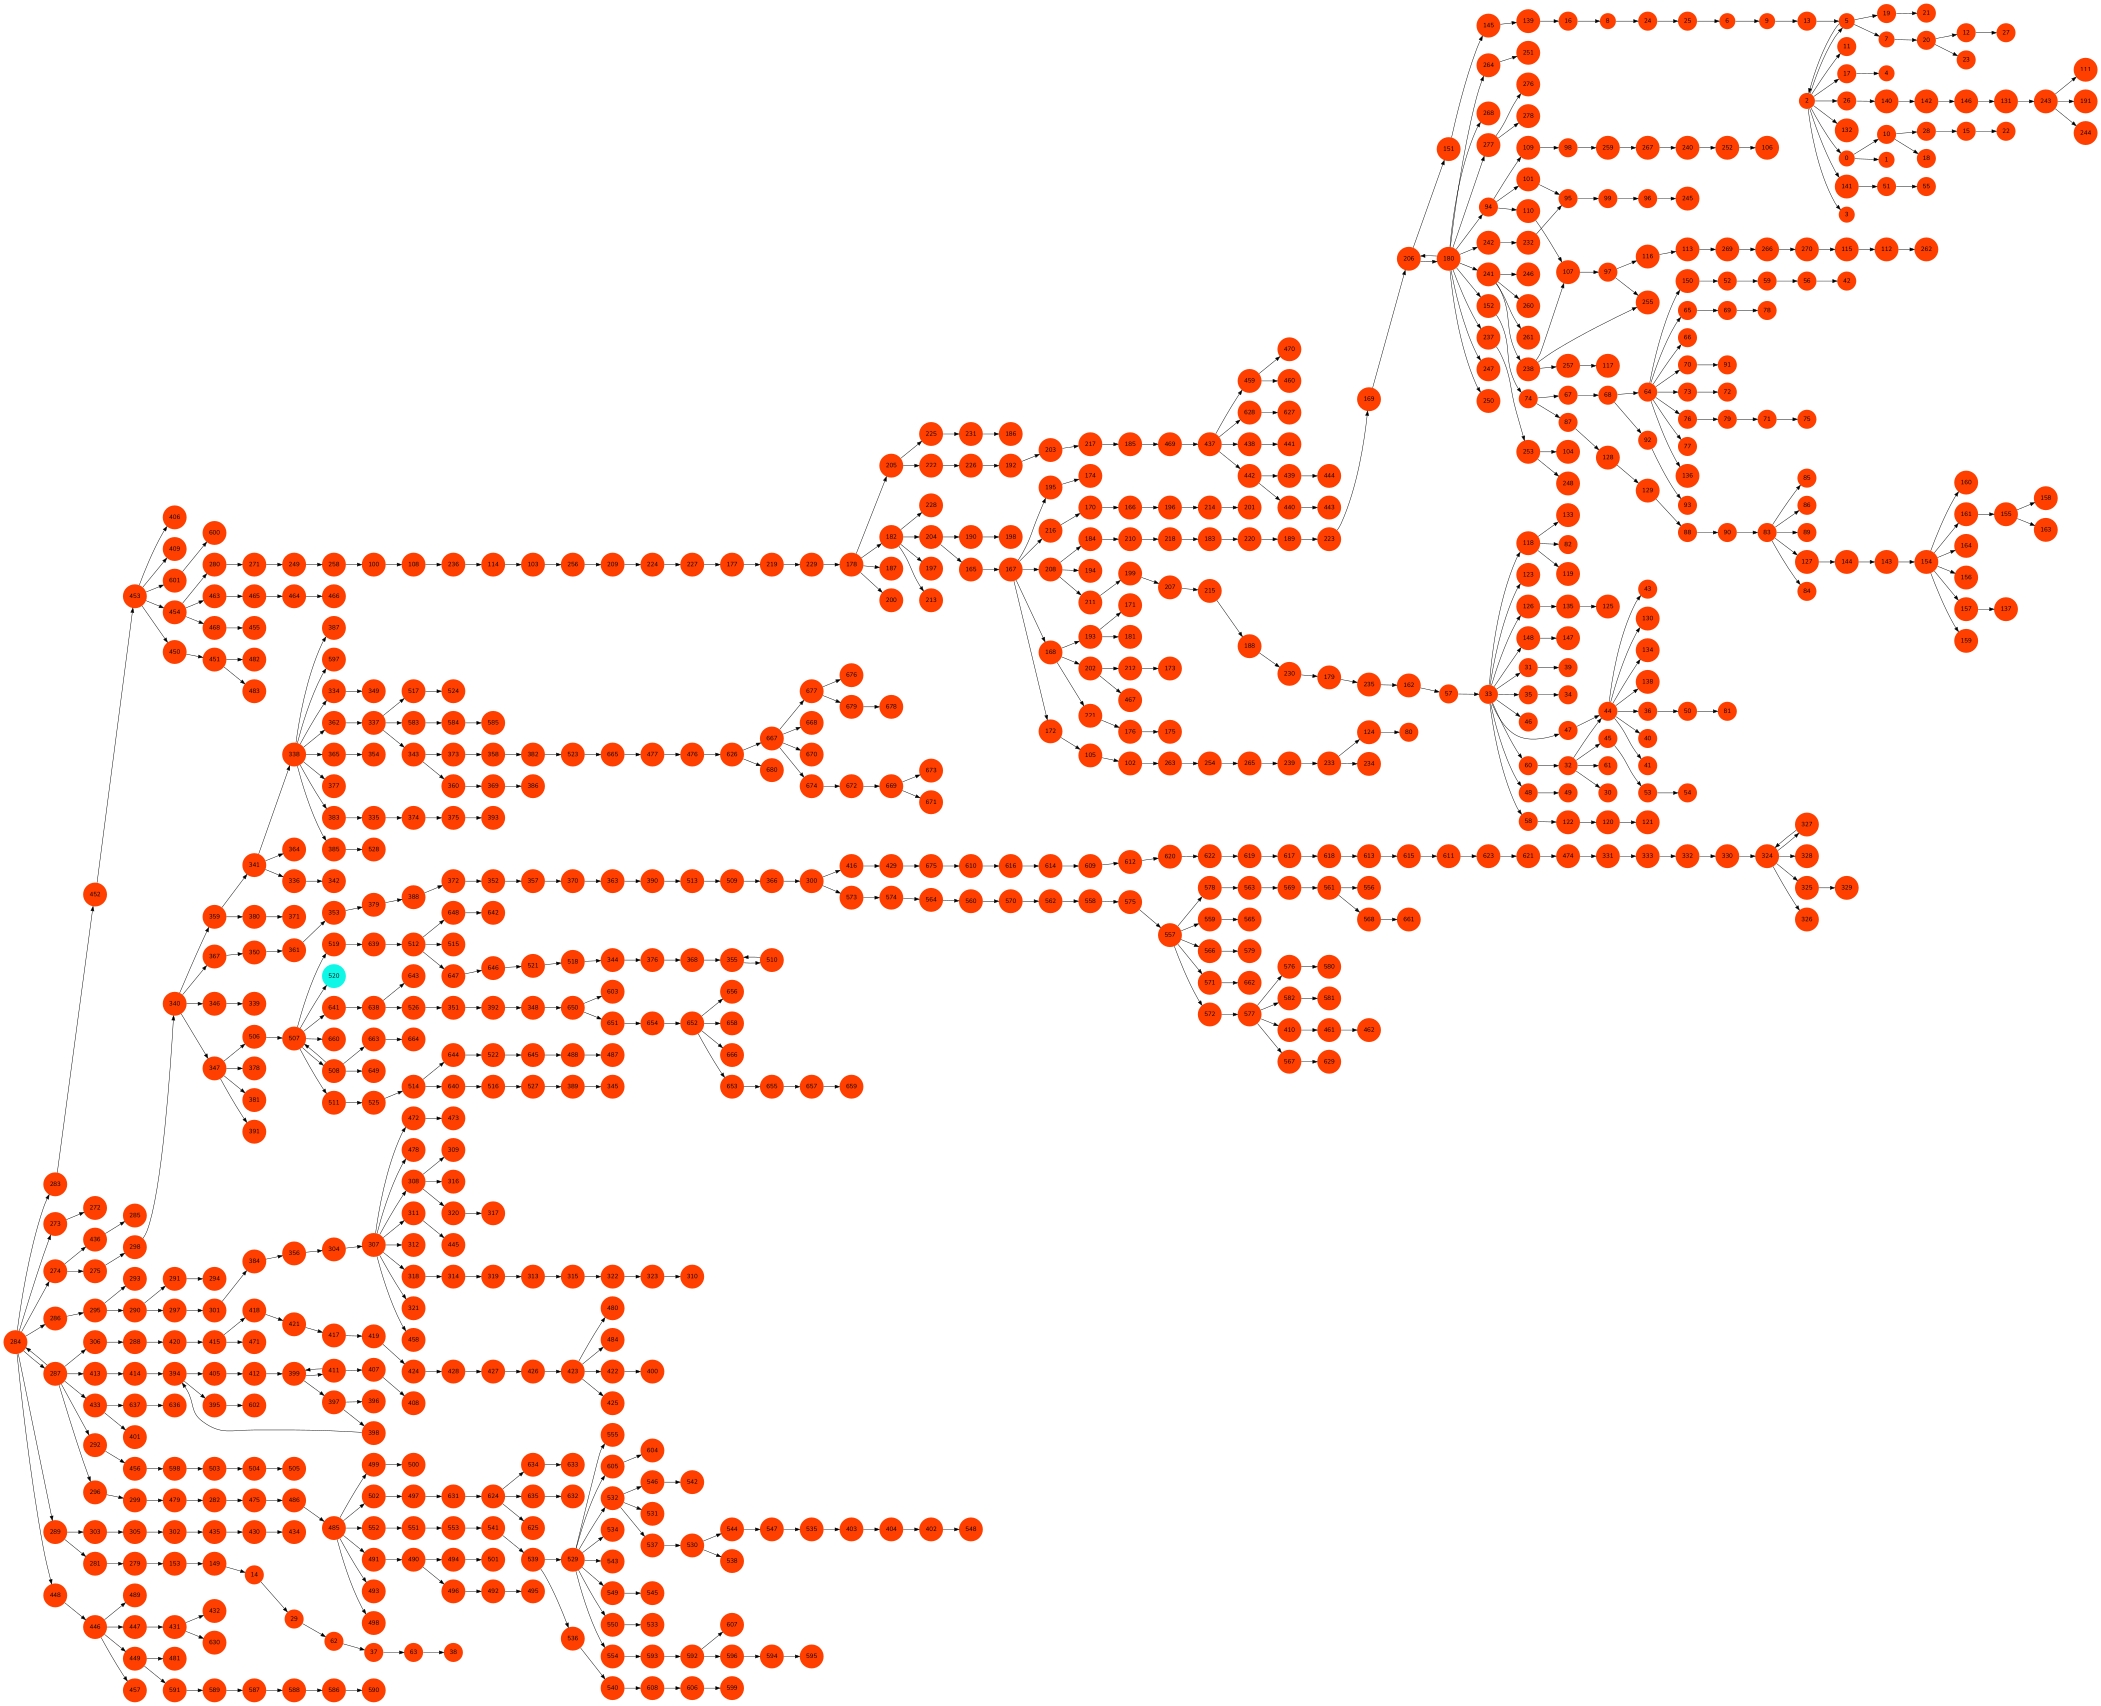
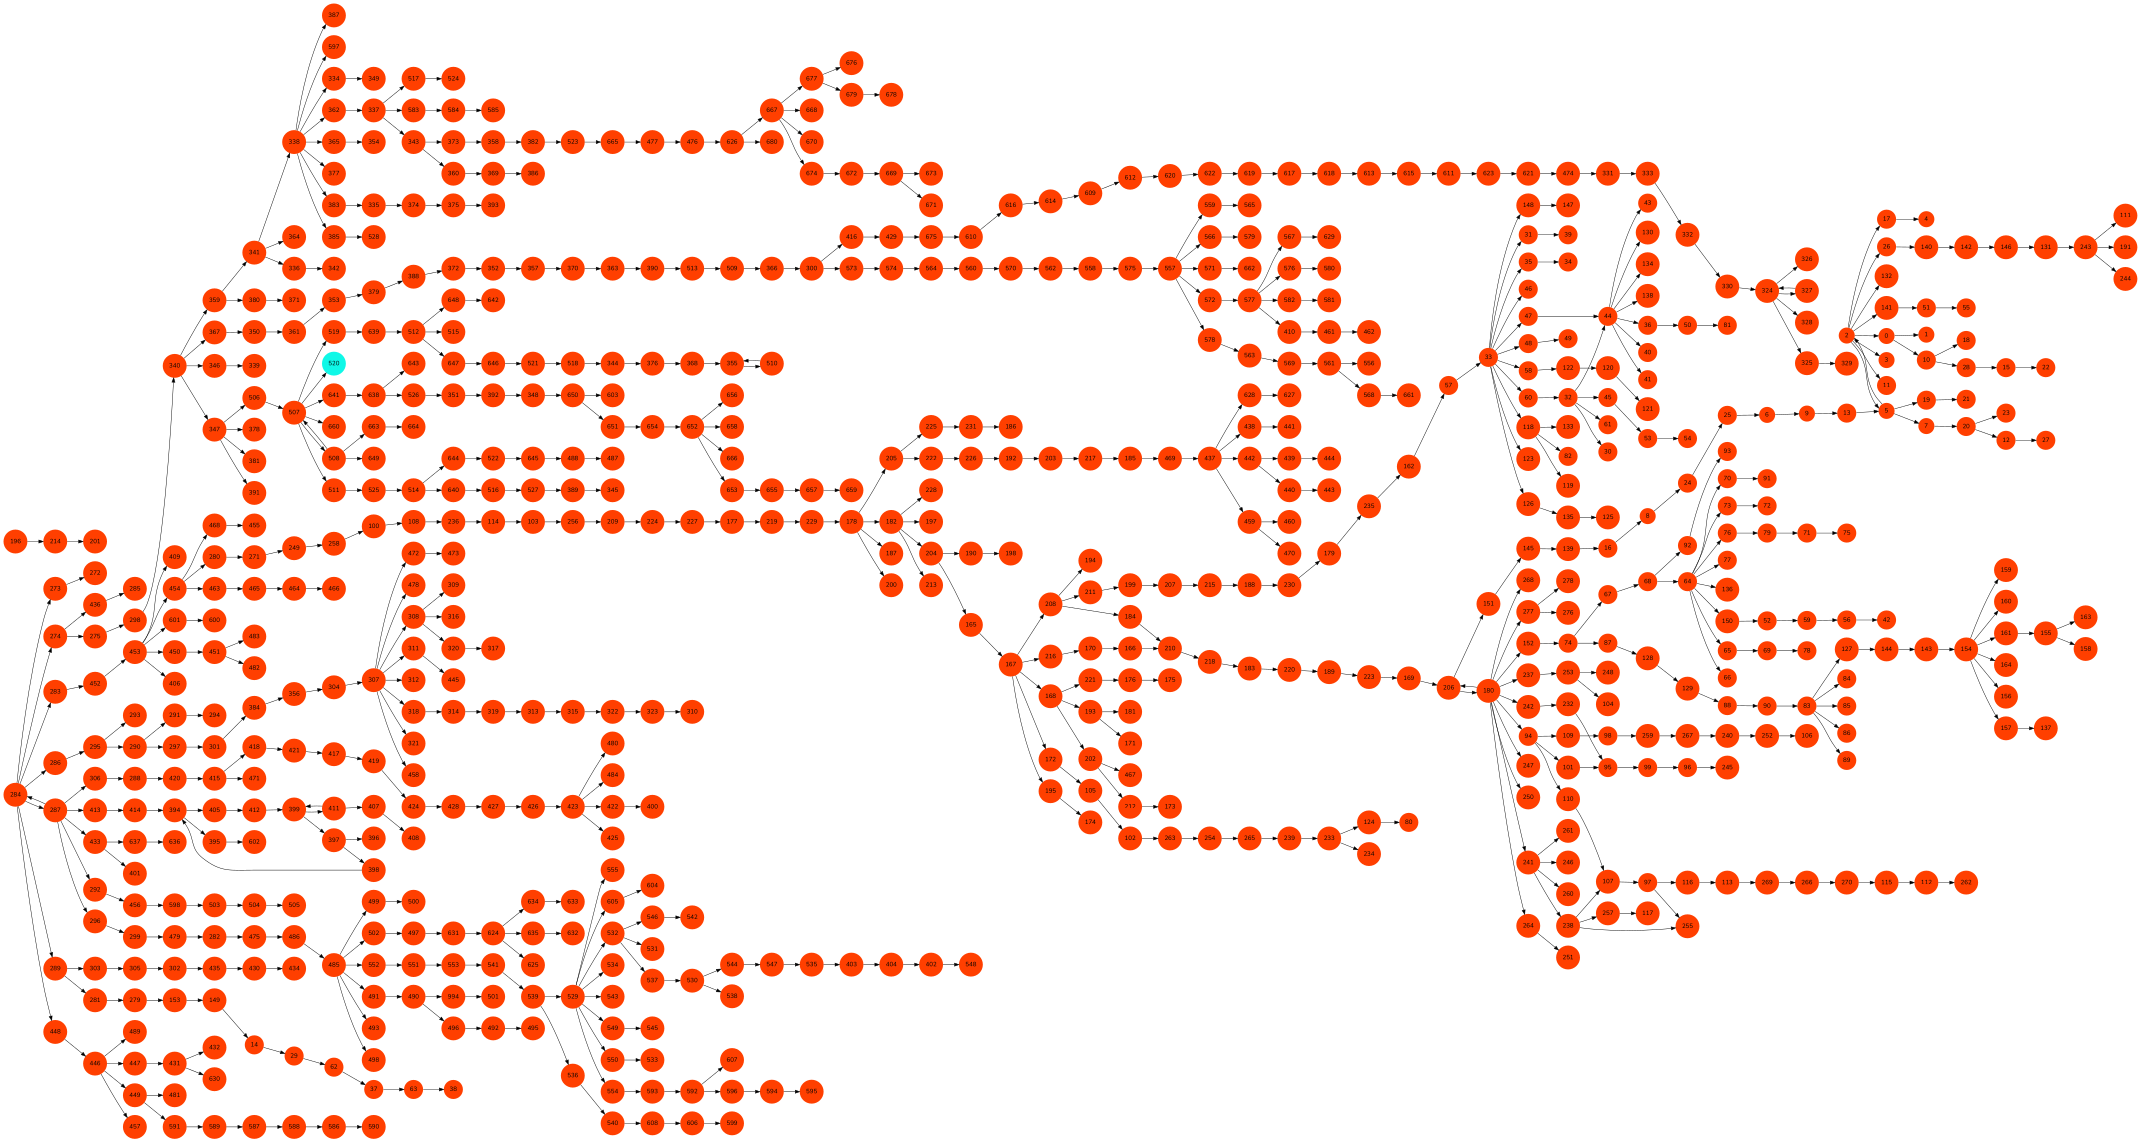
(1148, 508) -> (1148, 649)
(453, 1560) -> (453, 997)
